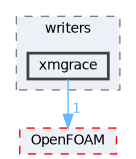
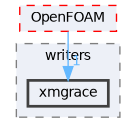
(68, 99) -> (68, 53)
